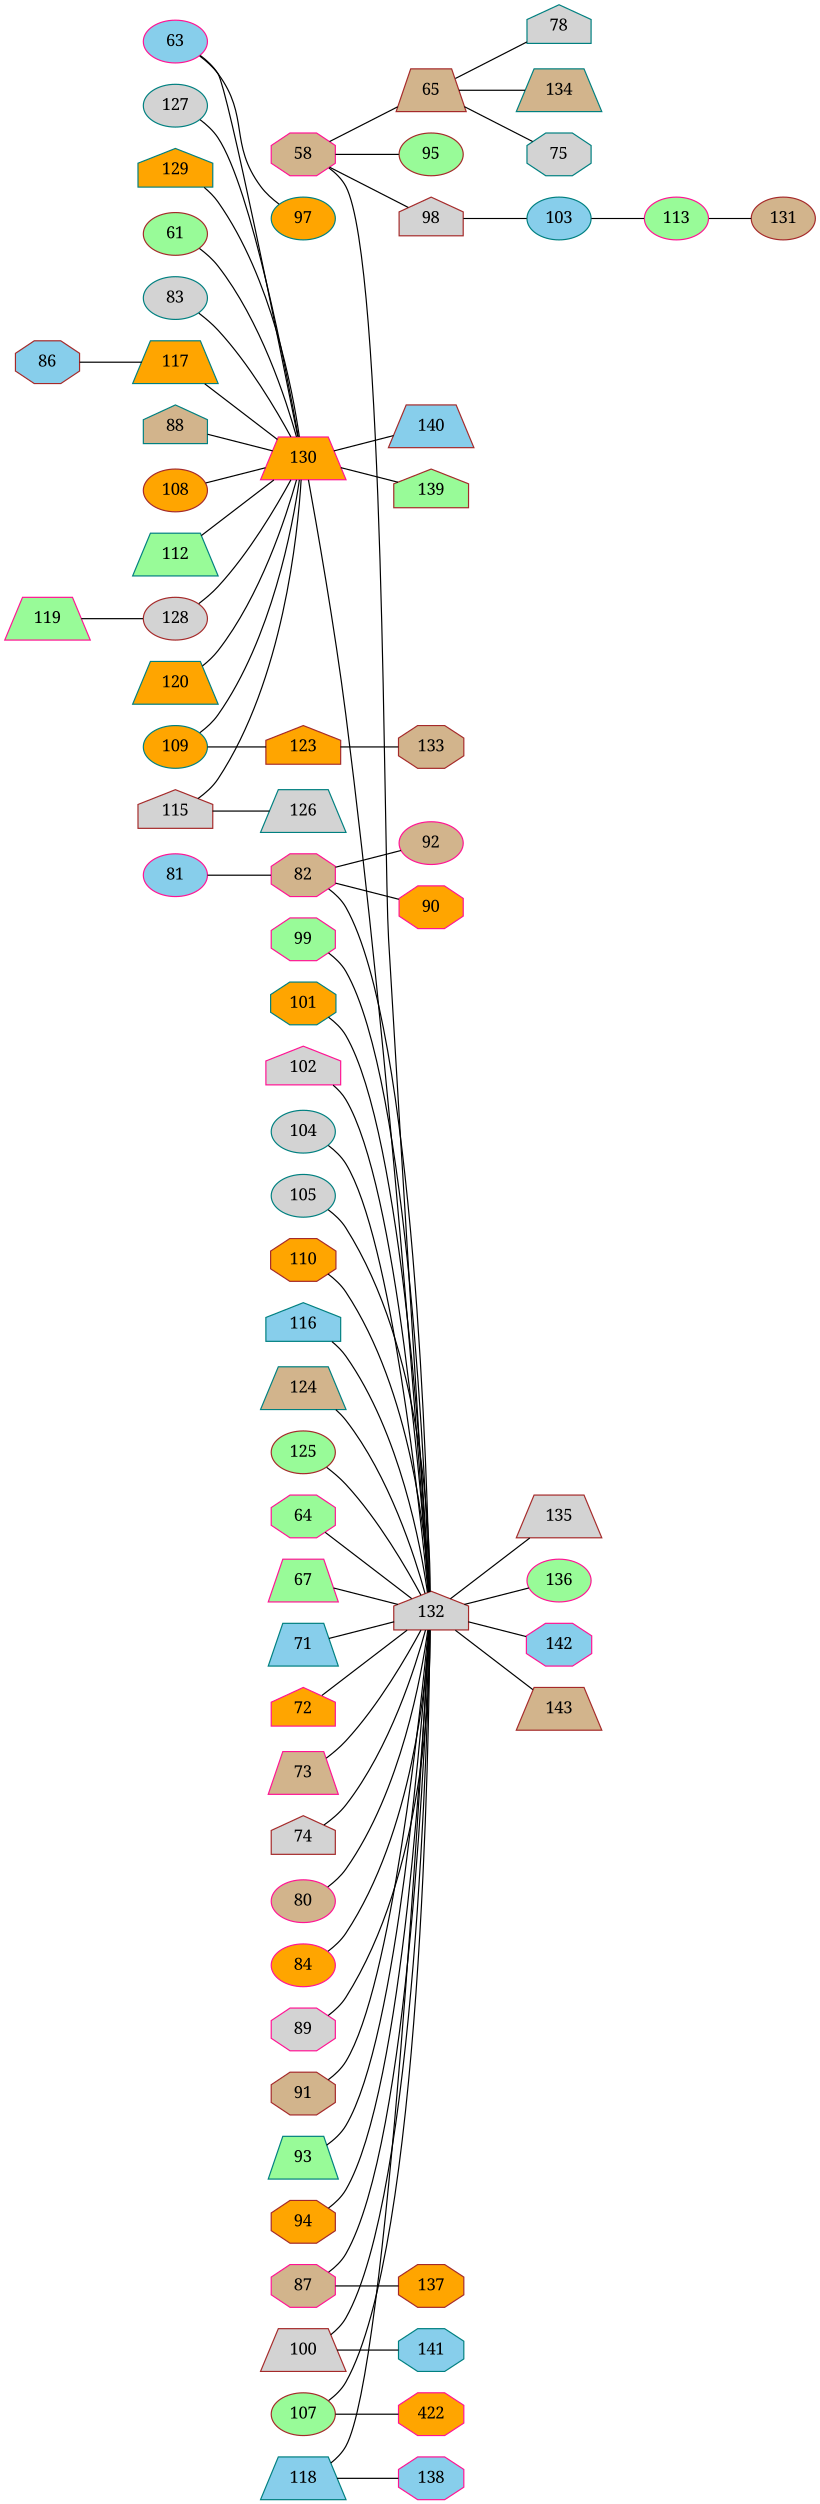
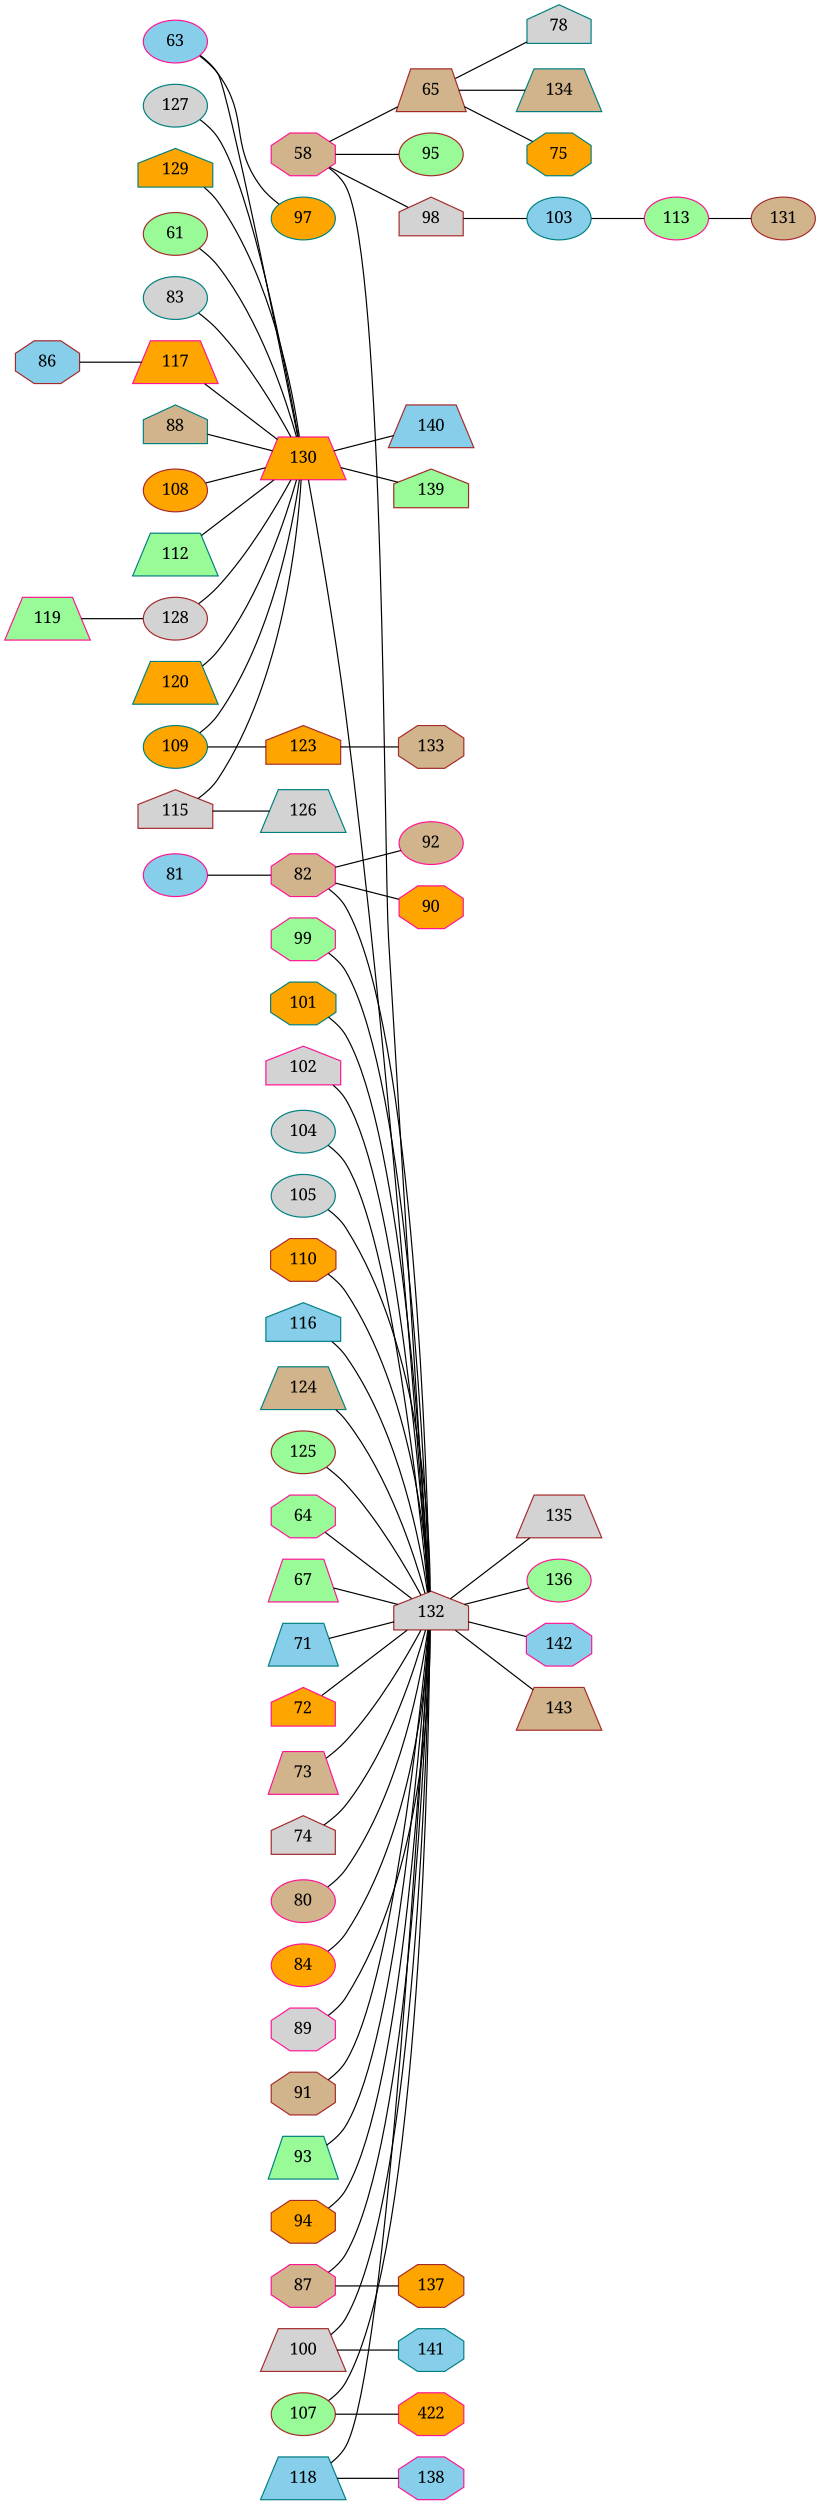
(559, 154) -> (559, 154)
(175, 362) -> (175, 362)
